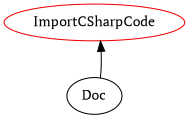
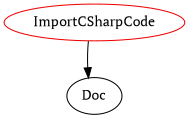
(101, 65) -> (88, 54)
